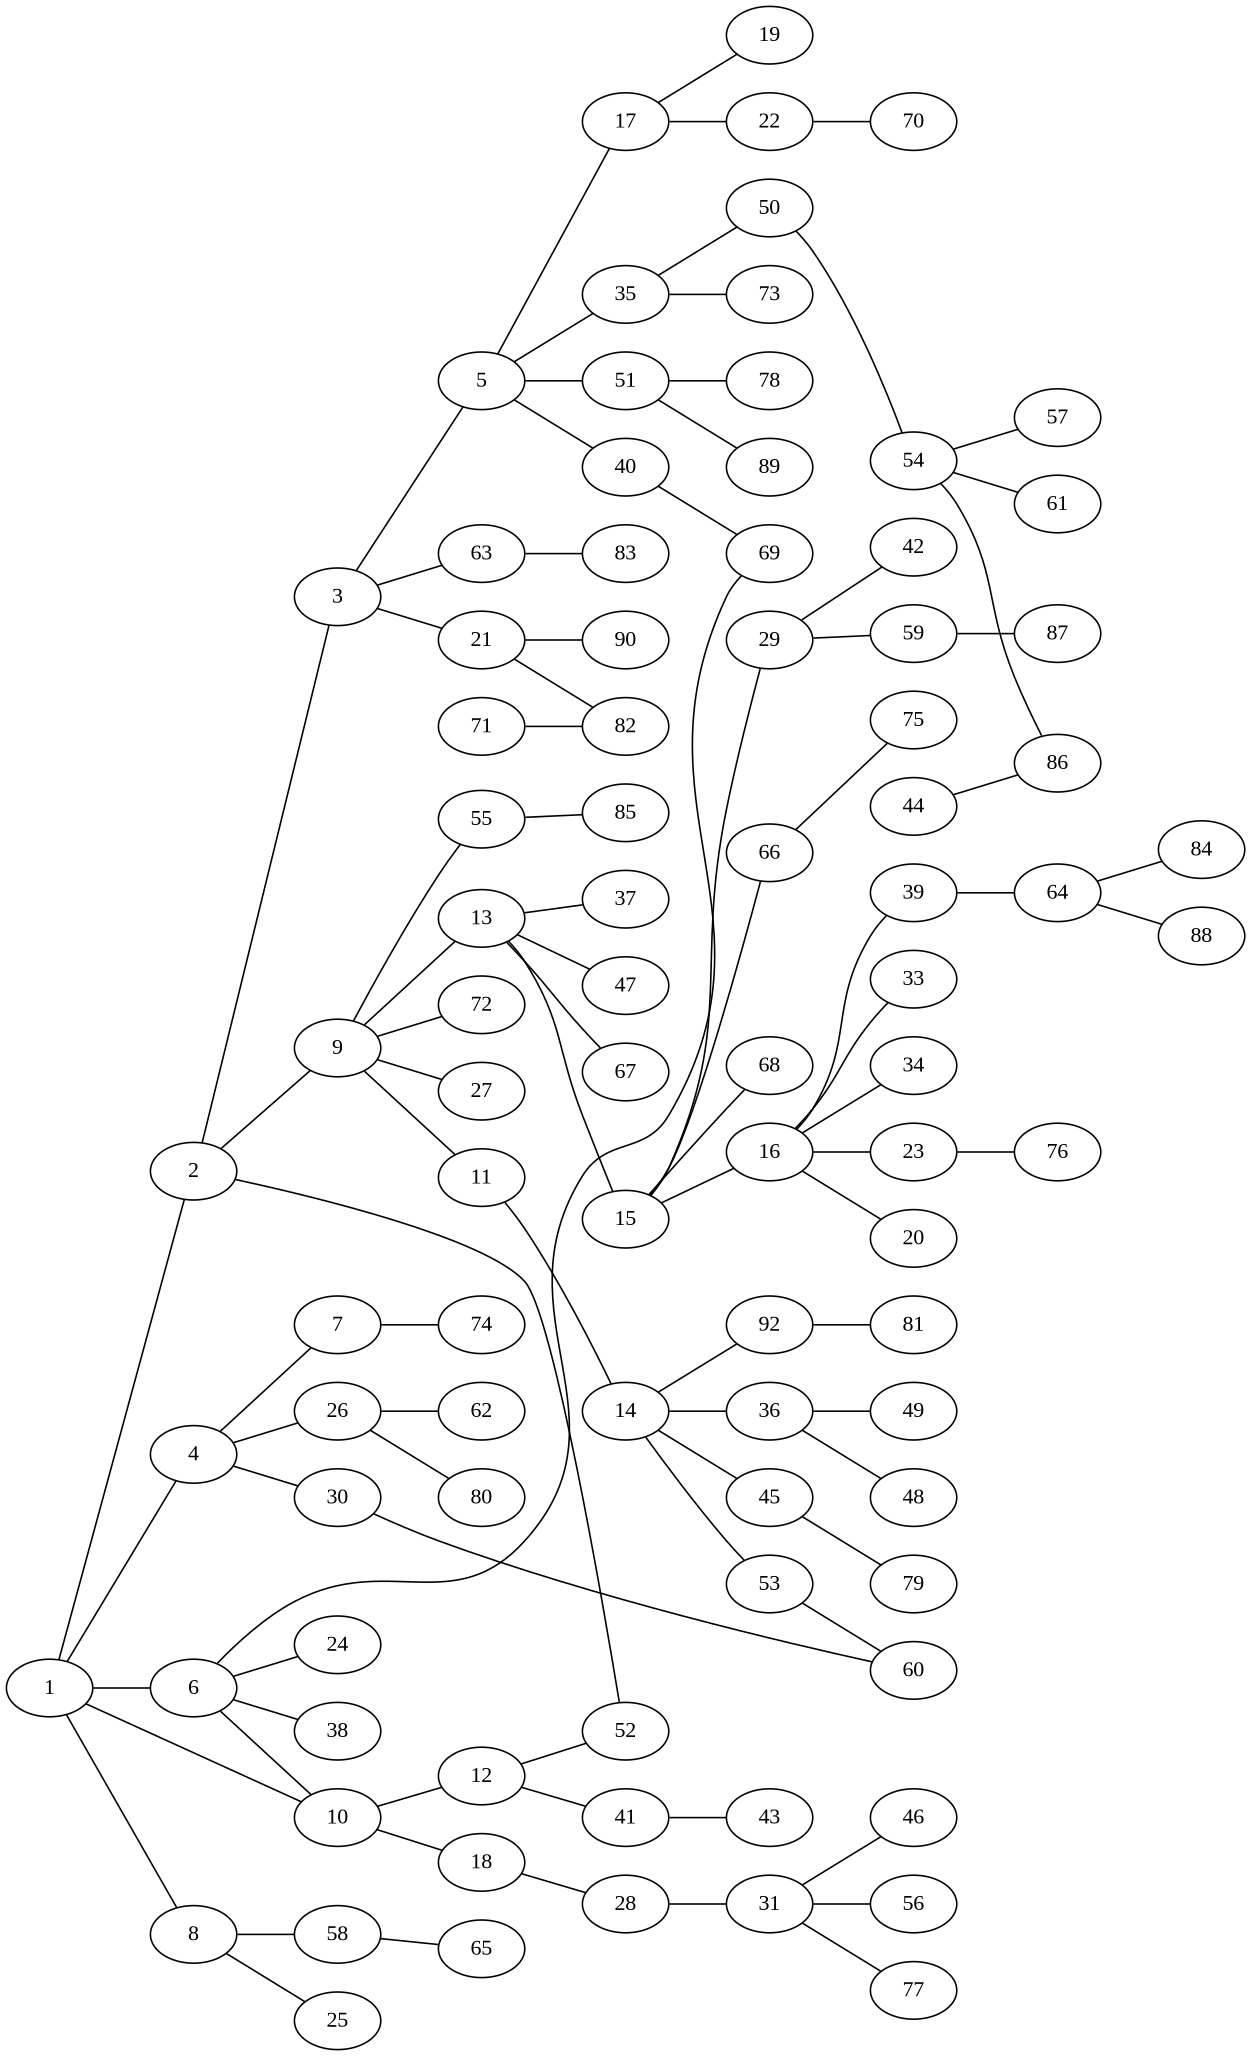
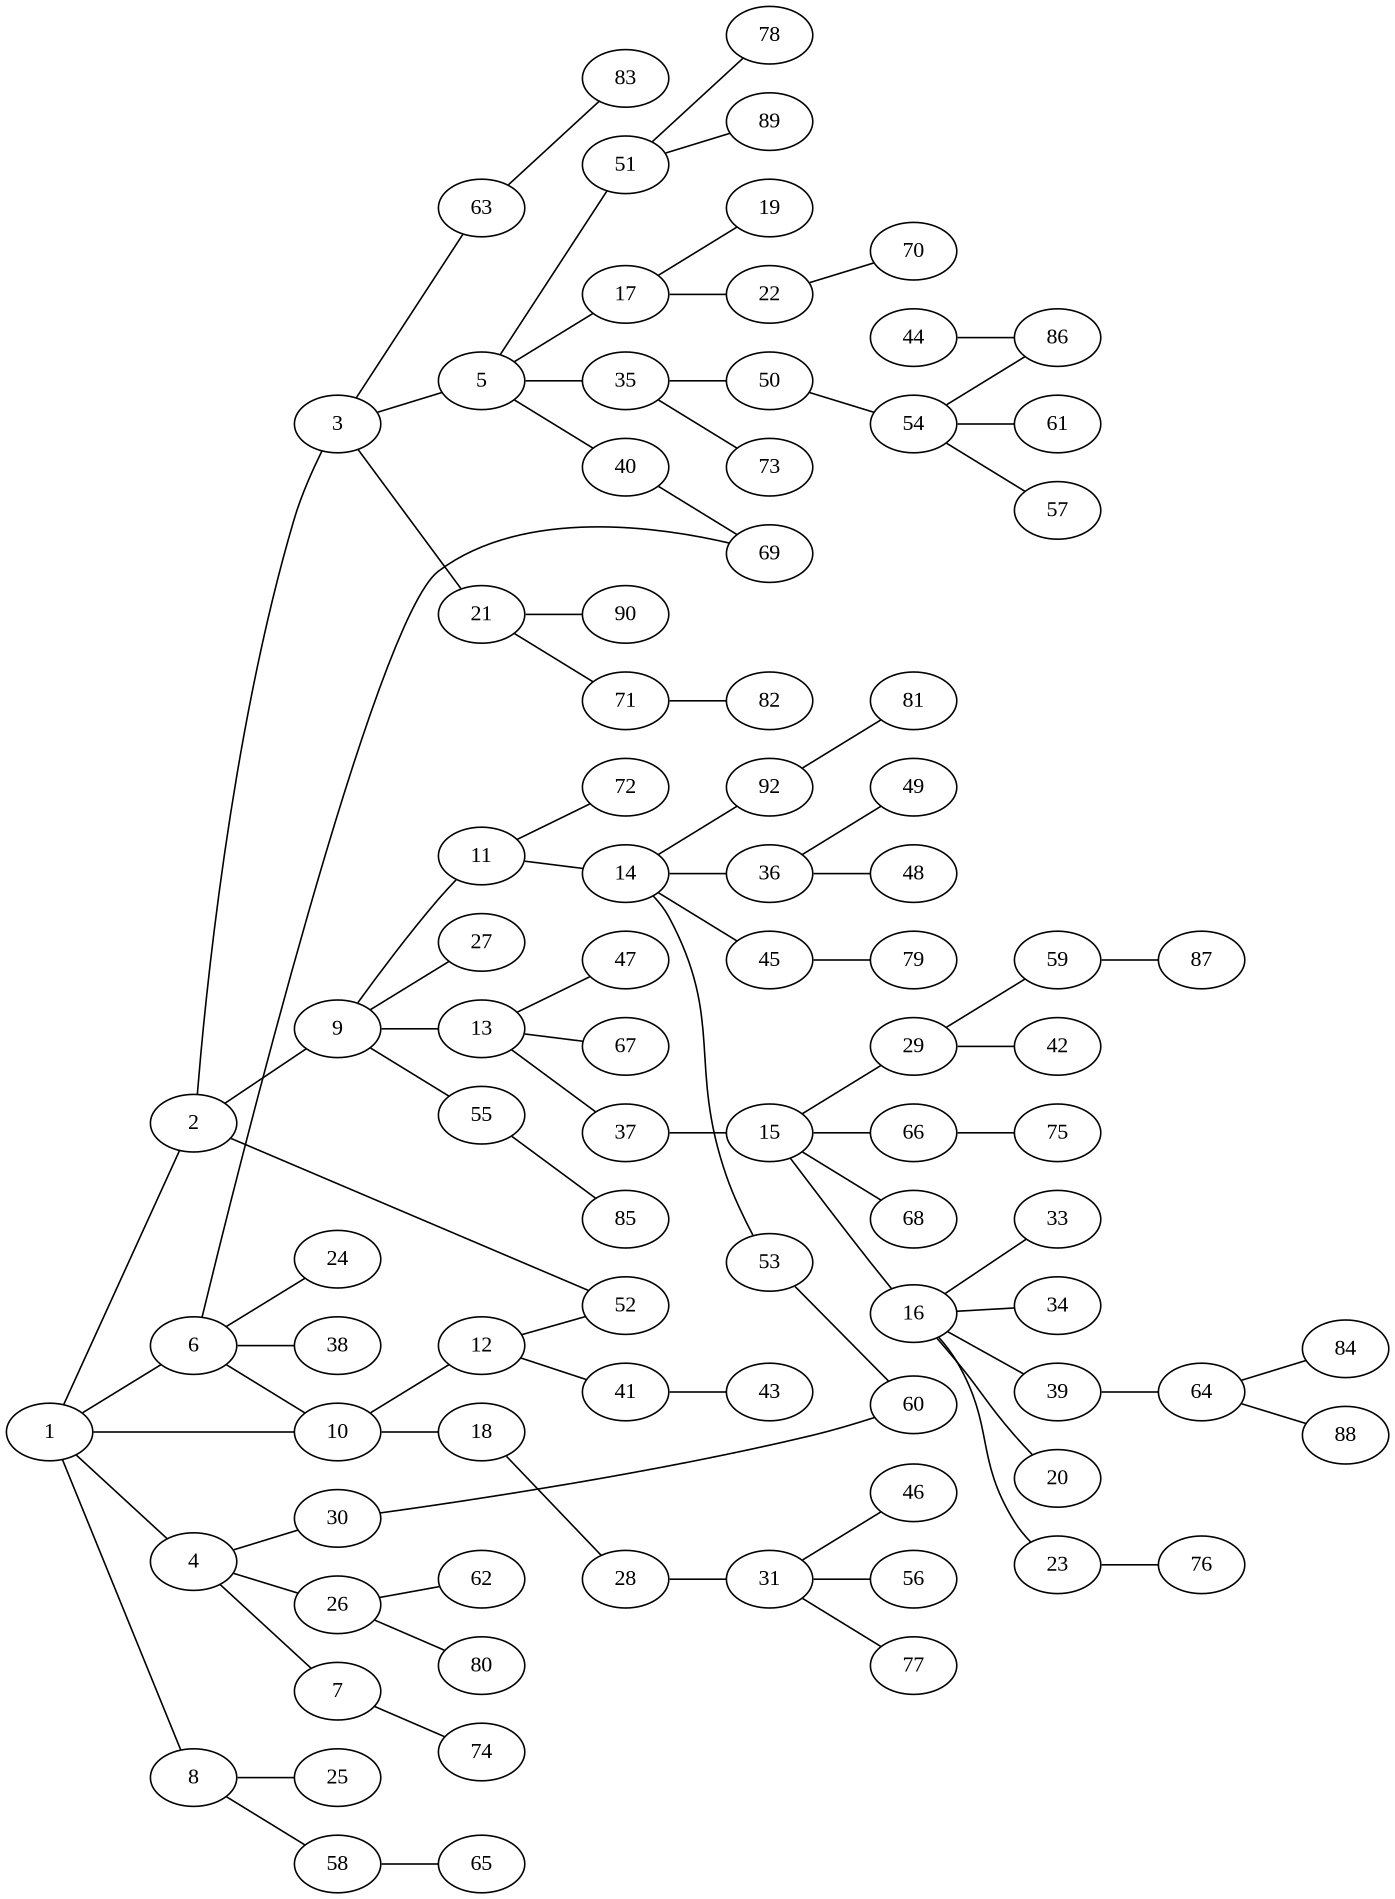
(554, 683) -> (554, 658)
(410, 1026) -> (554, 822)
(566, 1063) -> (698, 1133)
